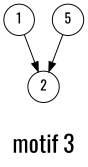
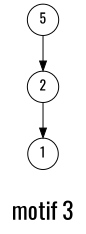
(30, 49) -> (43, 115)
